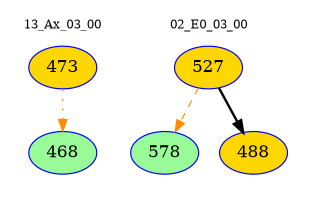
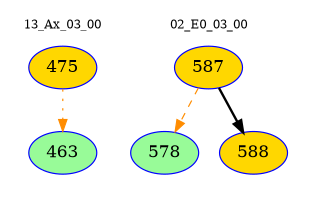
(63, 68) -> (63, 68)
(209, 68) -> (209, 68)
(63, 153) -> (63, 153)
(254, 153) -> (254, 153)
